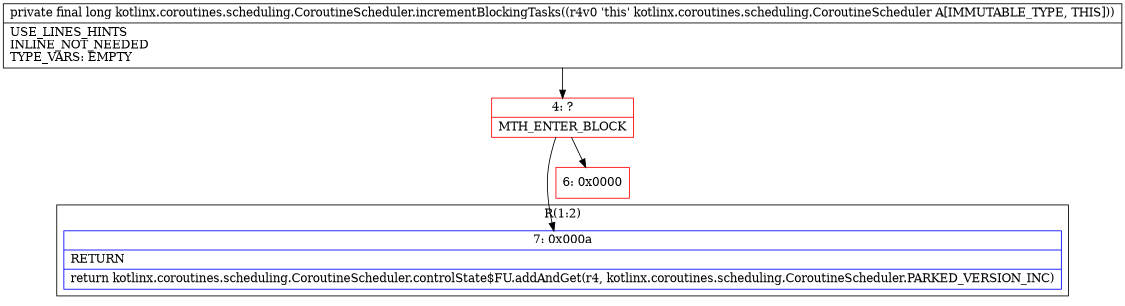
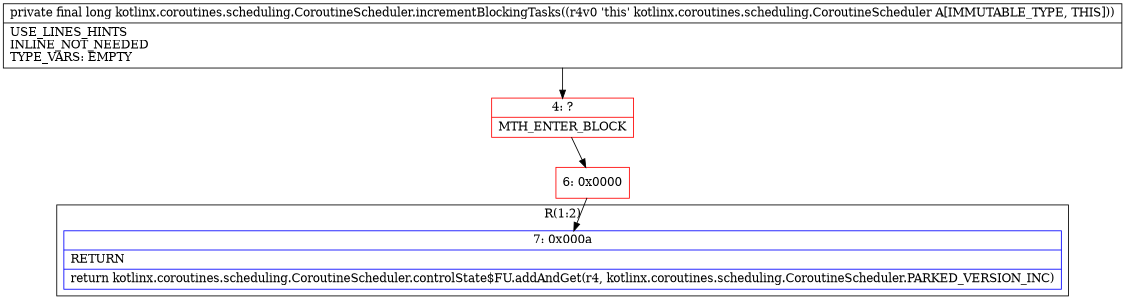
(547, 180) -> (582, 210)
